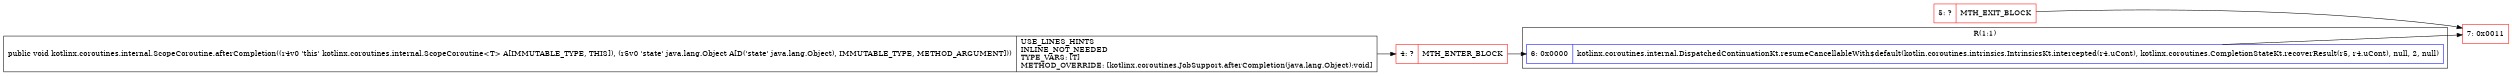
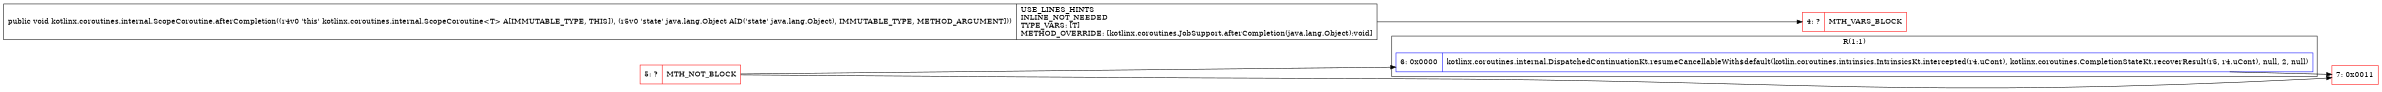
(1996, 13) -> (701, 74)
(1463, 54) -> (1866, 22)
(1514, 54) -> (1066, 71)
